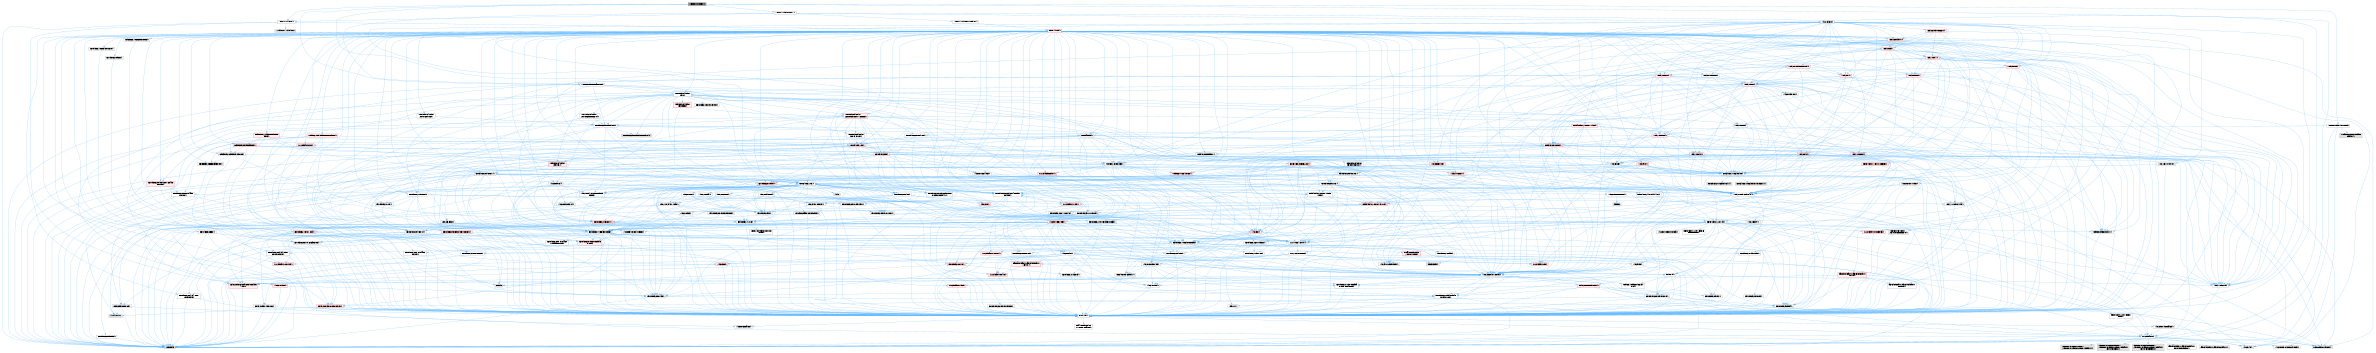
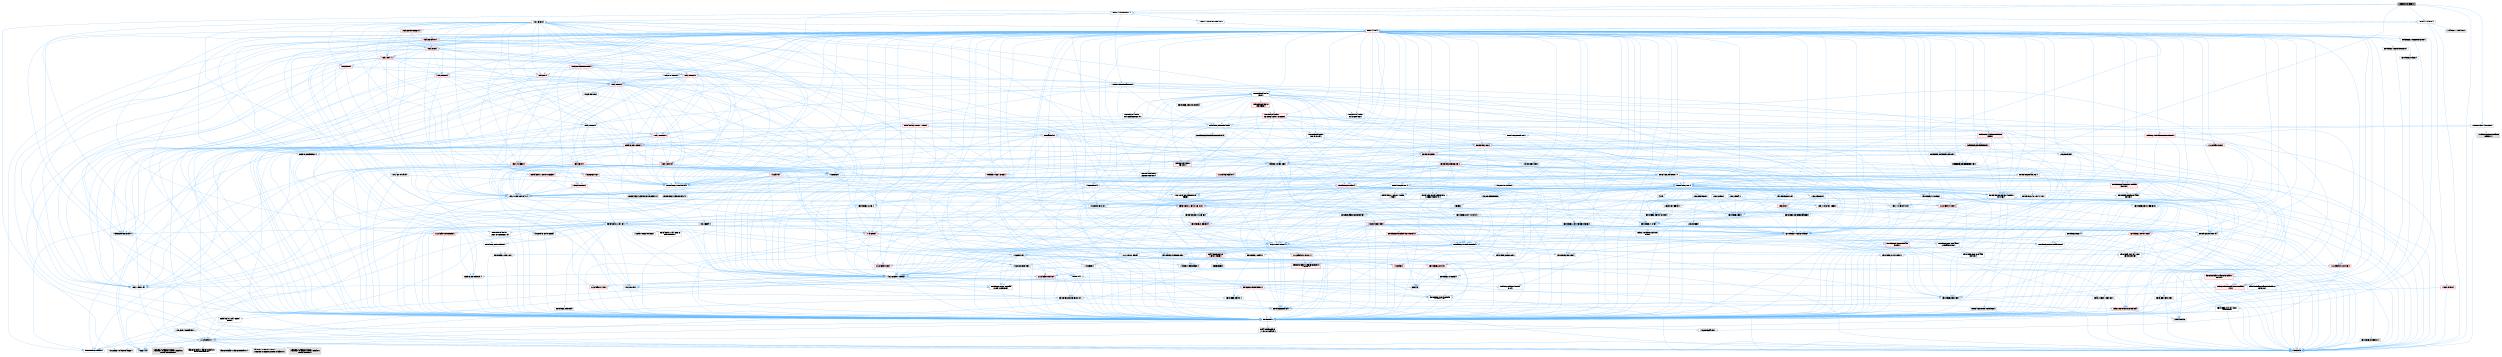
(652, 111) -> (1312, 98)
(1256, 232) -> (871, 234)
(1233, 306) -> none
